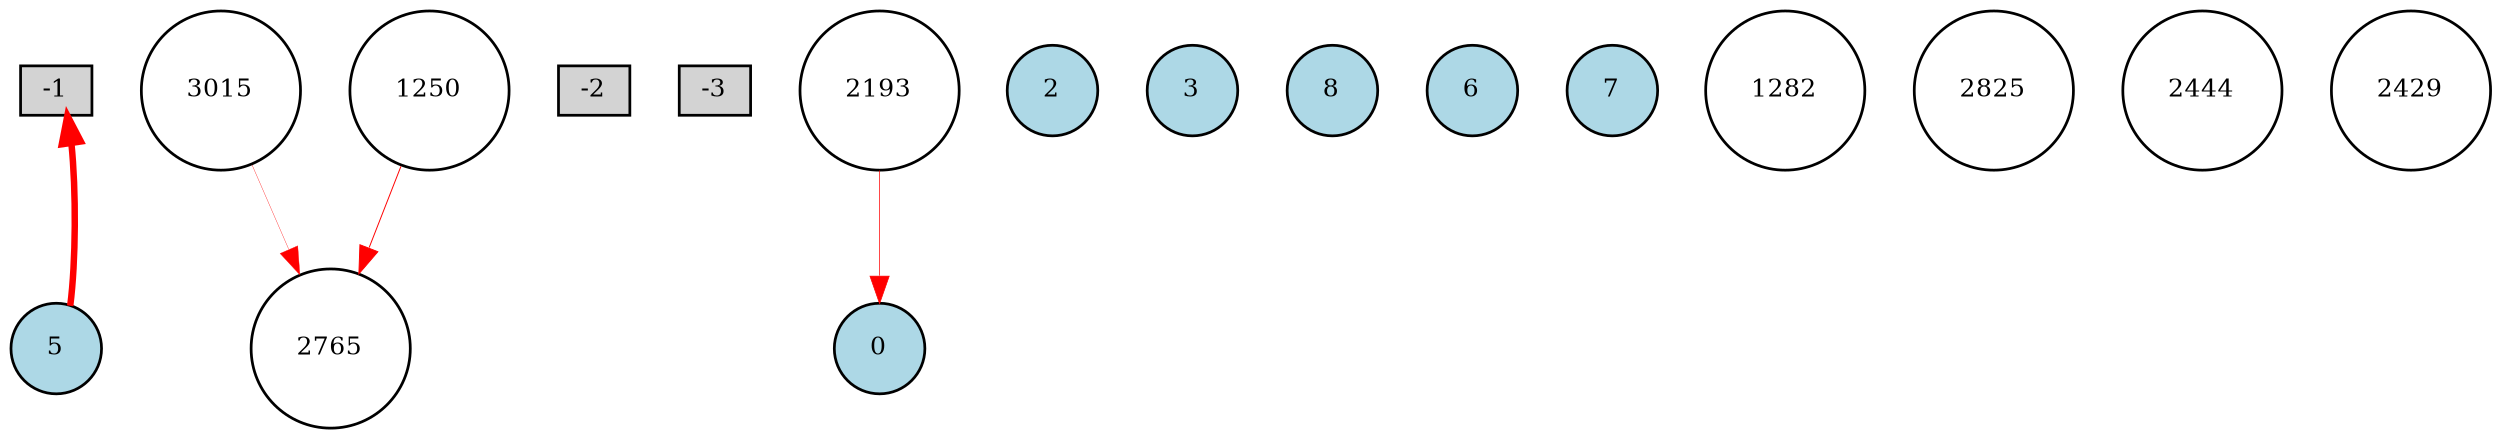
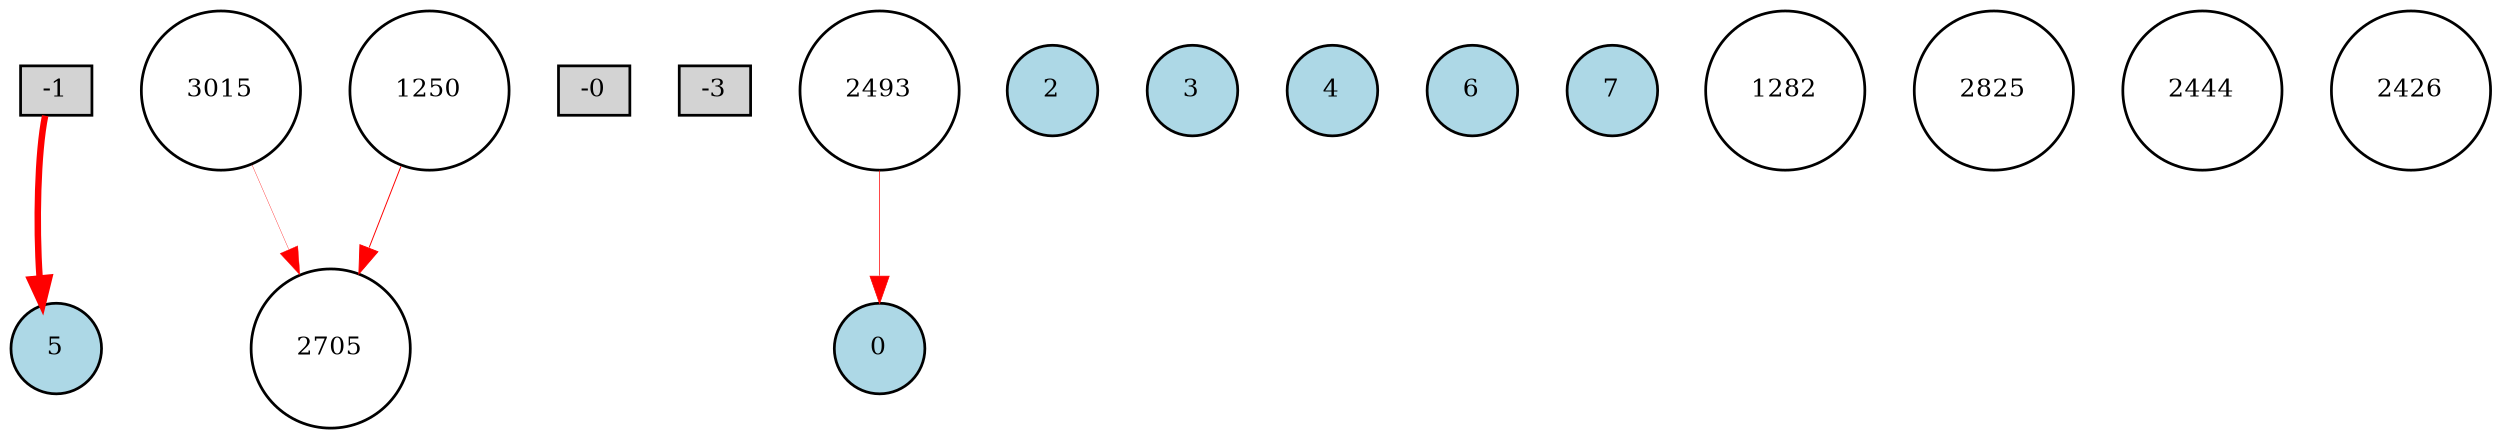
(594, 91) -> (594, 91)
(880, 91) -> (880, 91)
(1332, 91) -> (1332, 91)
(2411, 91) -> (2411, 91)
(75, 225) -> (38, 197)
(331, 349) -> (331, 349)
